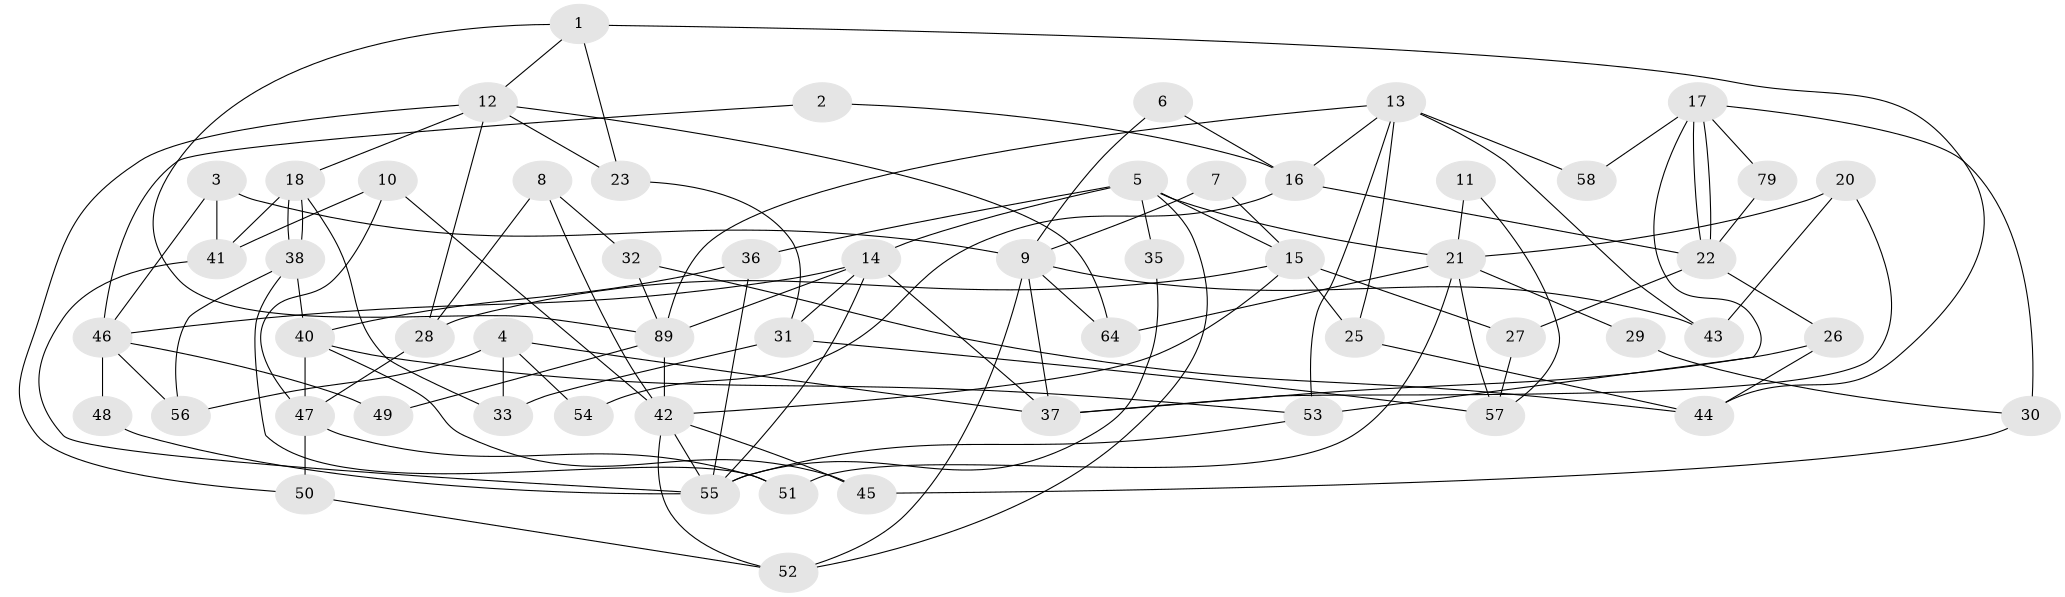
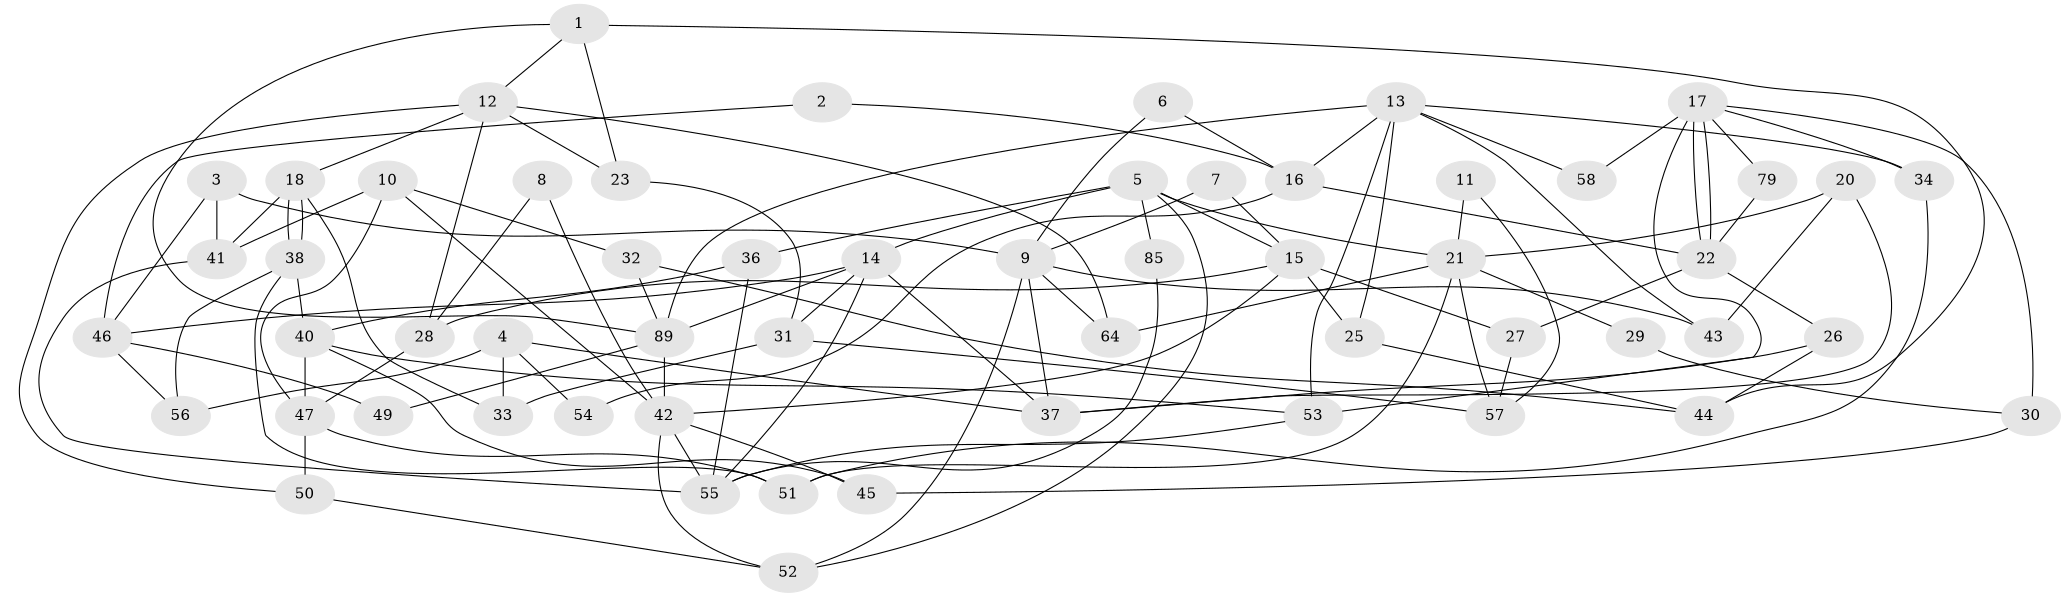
none -> (1924, 181)
(587, 220) -> (505, 218)
(1154, 259) -> (1154, 259)
(103, 416) -> none
